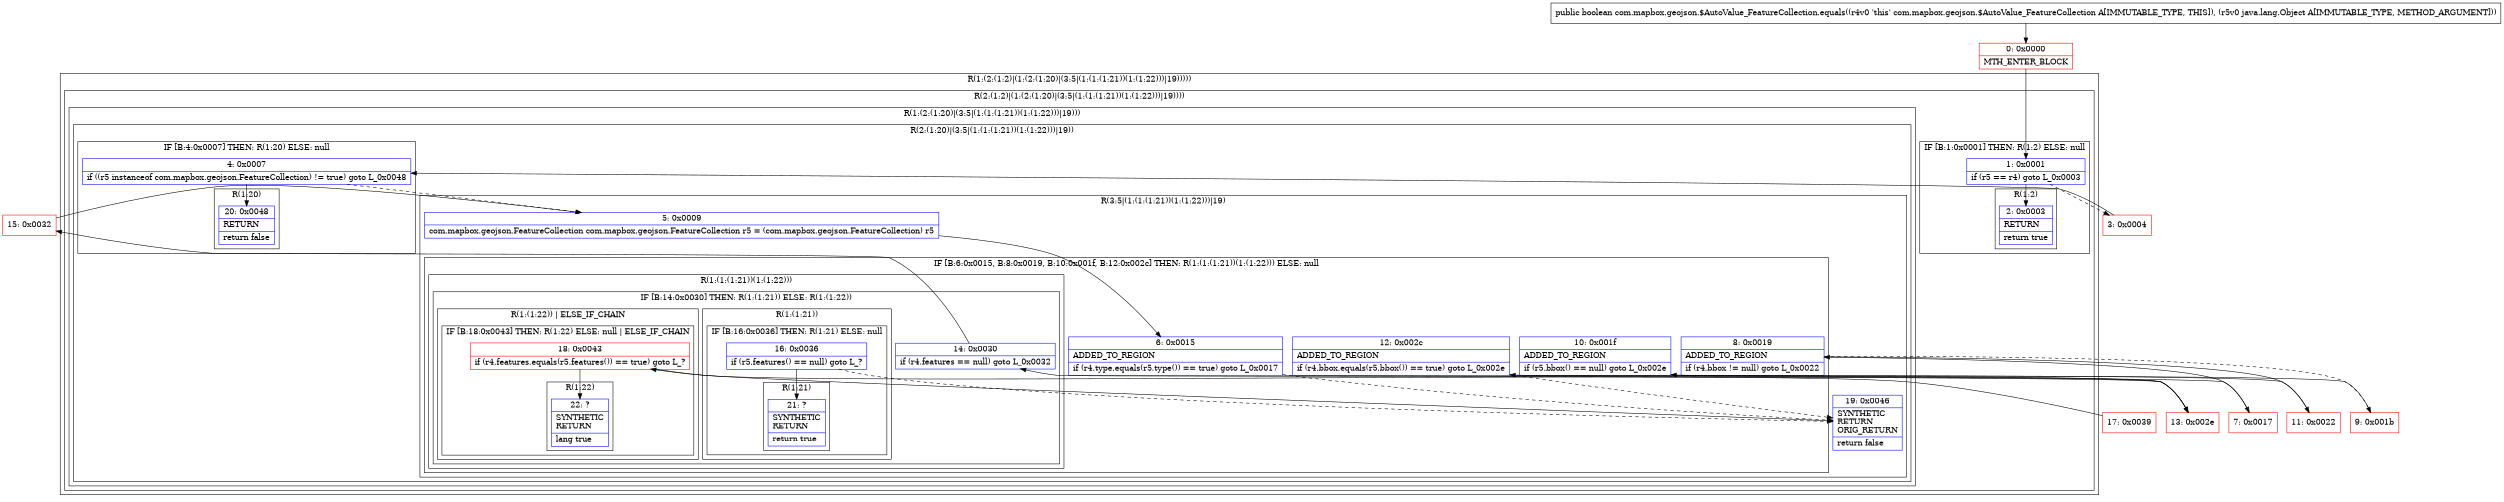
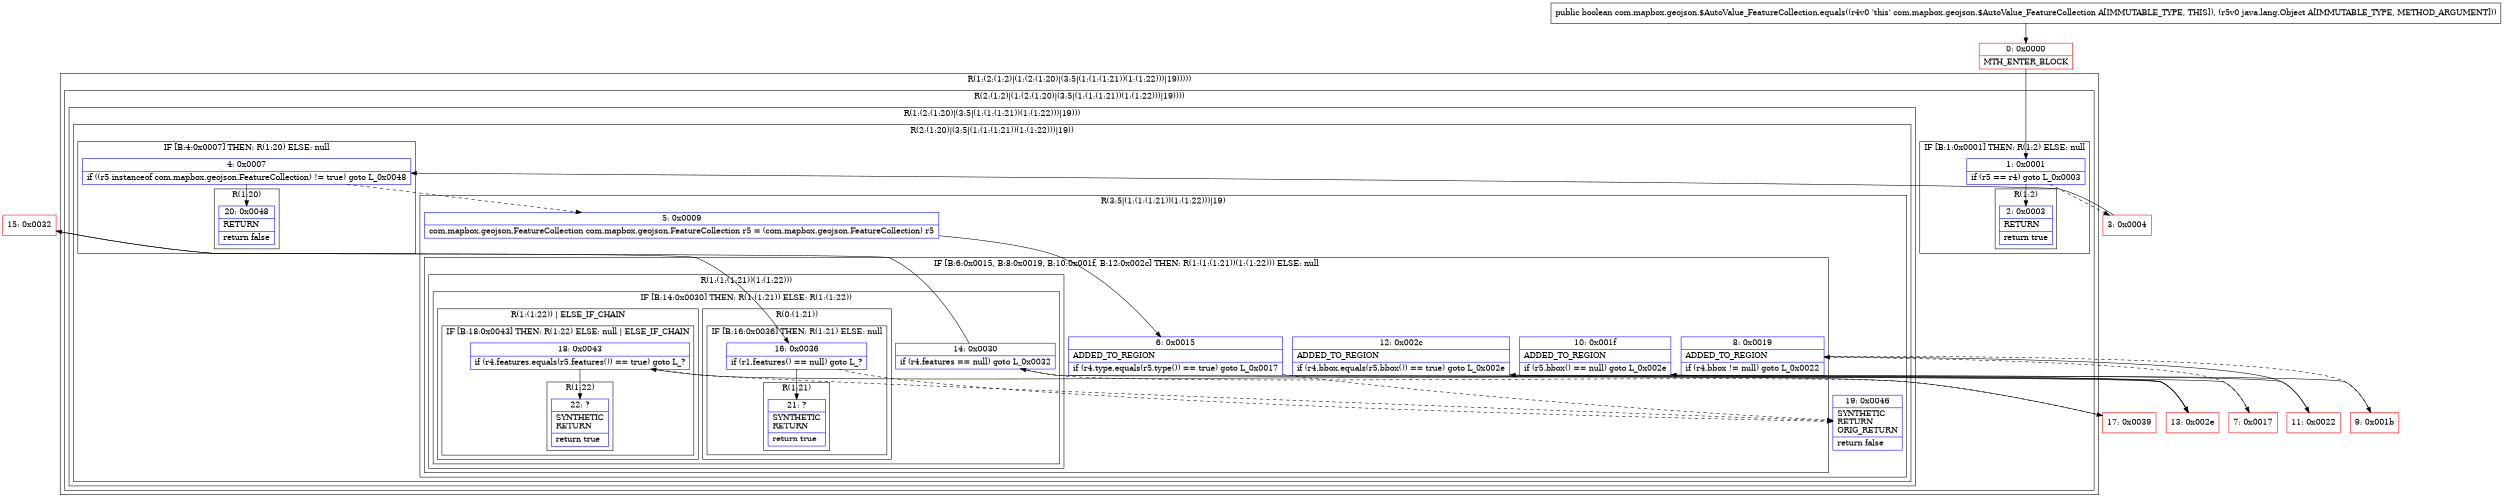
(315, 187) -> (436, 254)
(797, 315) -> (797, 315)
(580, 356) -> (580, 356)
(797, 362) -> (797, 362)
(2124, 367) -> (2124, 367)
none -> (1560, 379)
(1668, 397) -> none
(1240, 398) -> (1240, 398)
(574, 439) -> (578, 439)
